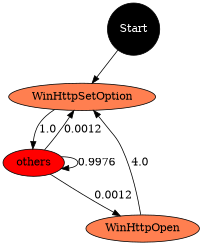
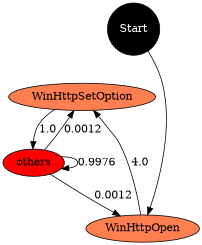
(107, 64) -> (166, 128)
